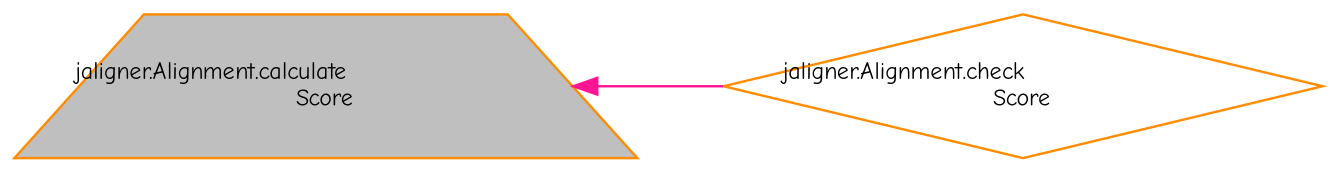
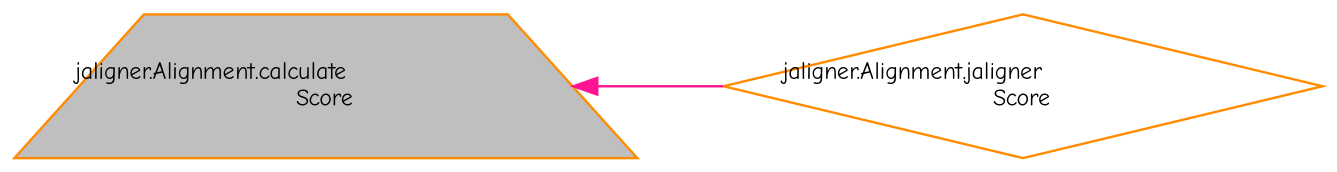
(1023, 86) -> (1023, 86)
